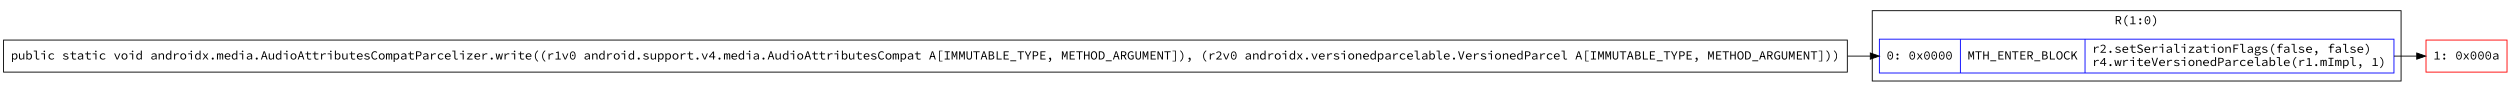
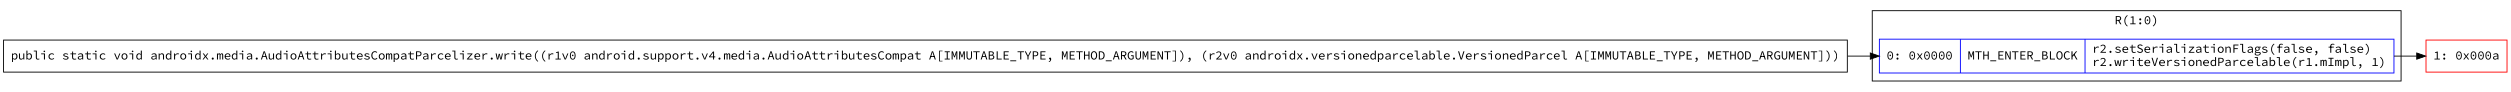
(2239, 62) -> (2239, 62)
